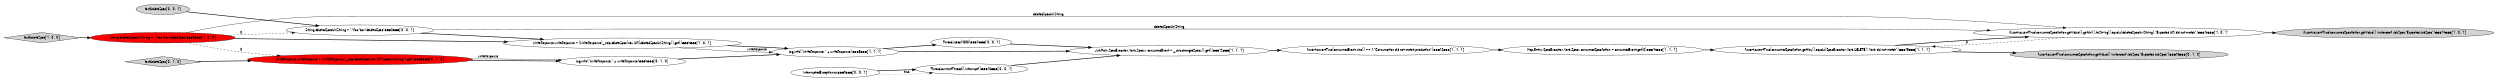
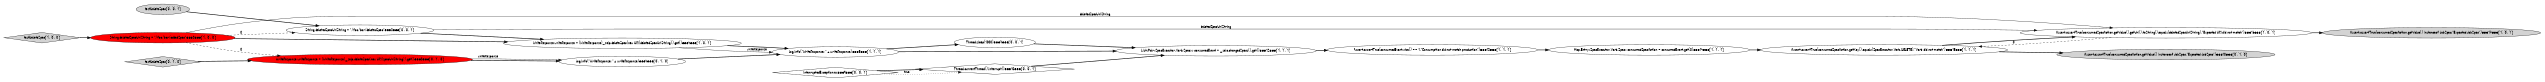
(971, 69) -> (995, 69)
(835, 73) -> (835, 73)
